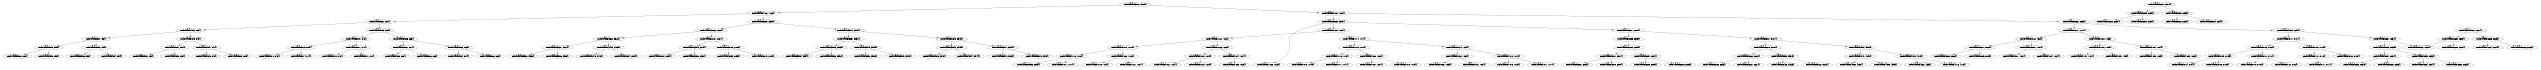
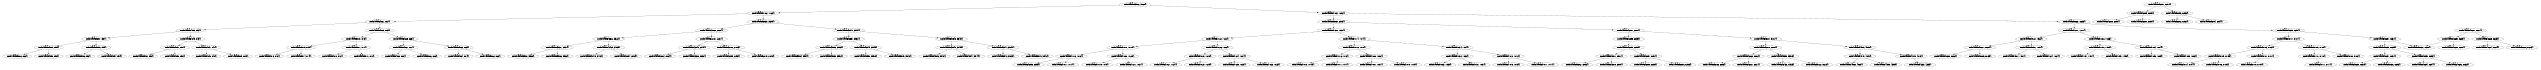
(1292, 35) -> (1251, 60)
(1954, 65) -> none
(2286, 65) -> none
